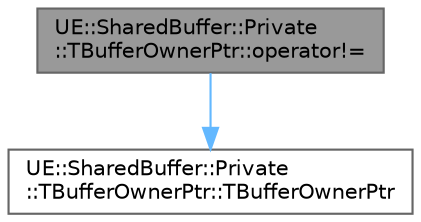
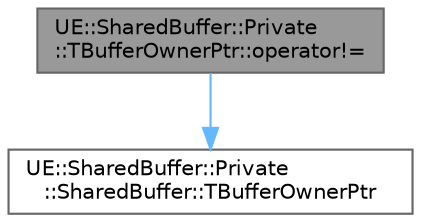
(211, 182) -> (211, 182)
